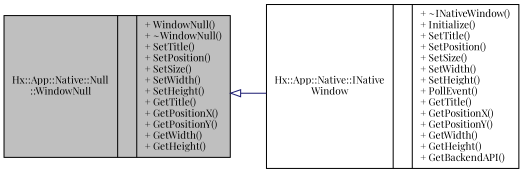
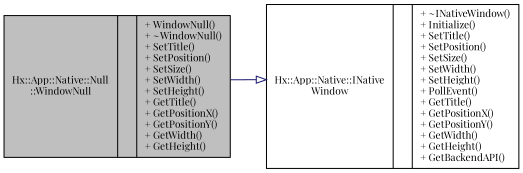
(254, 93) -> (243, 80)
